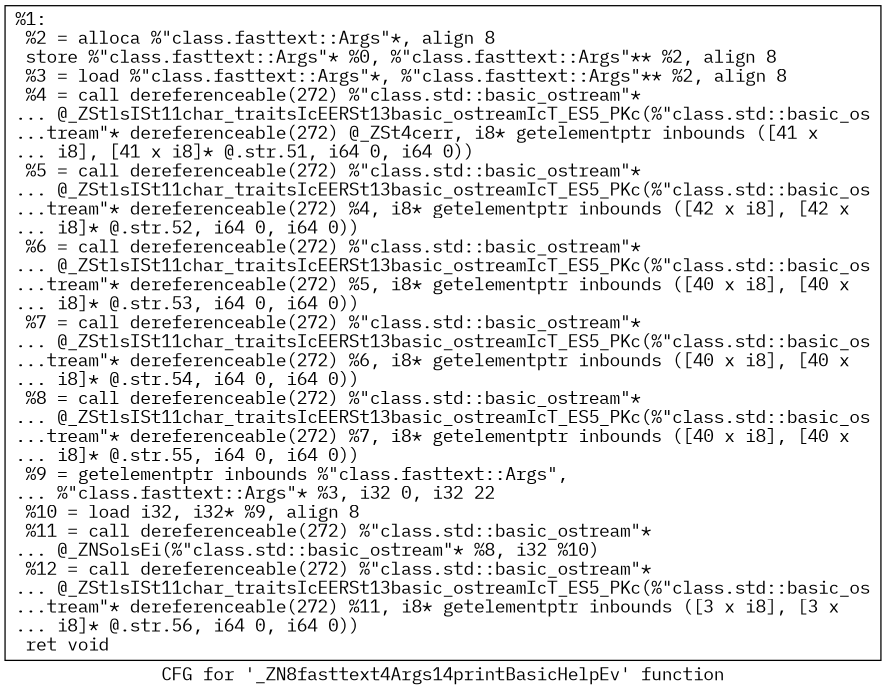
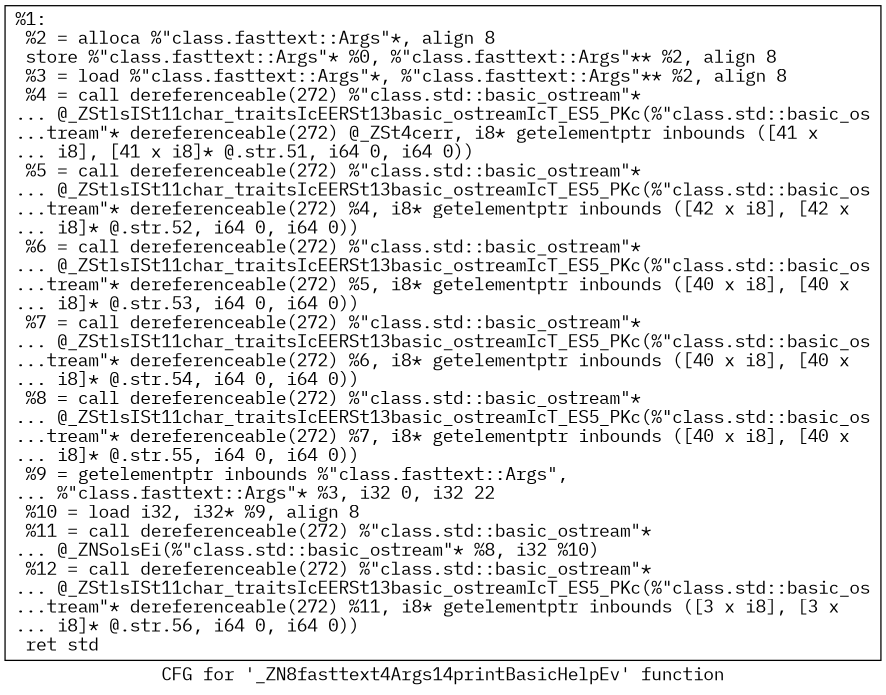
(63, 645) -> (58, 645)
